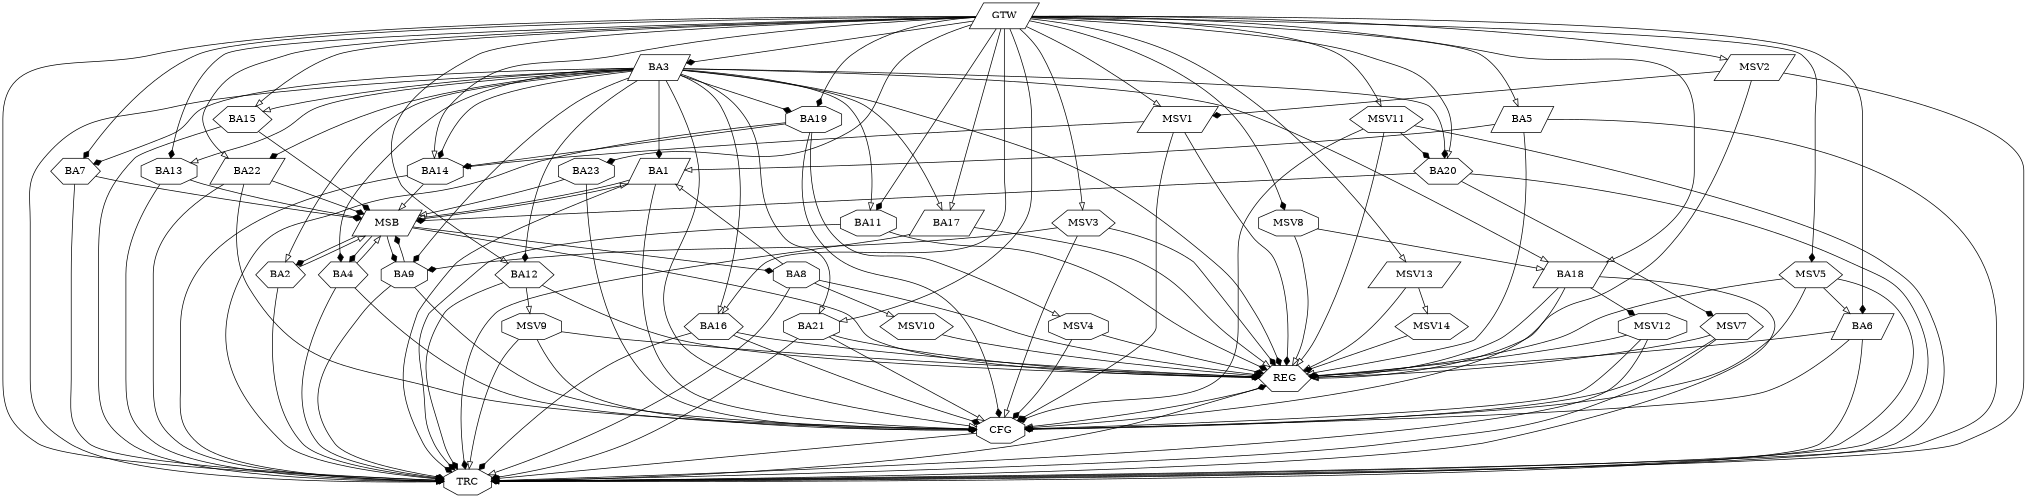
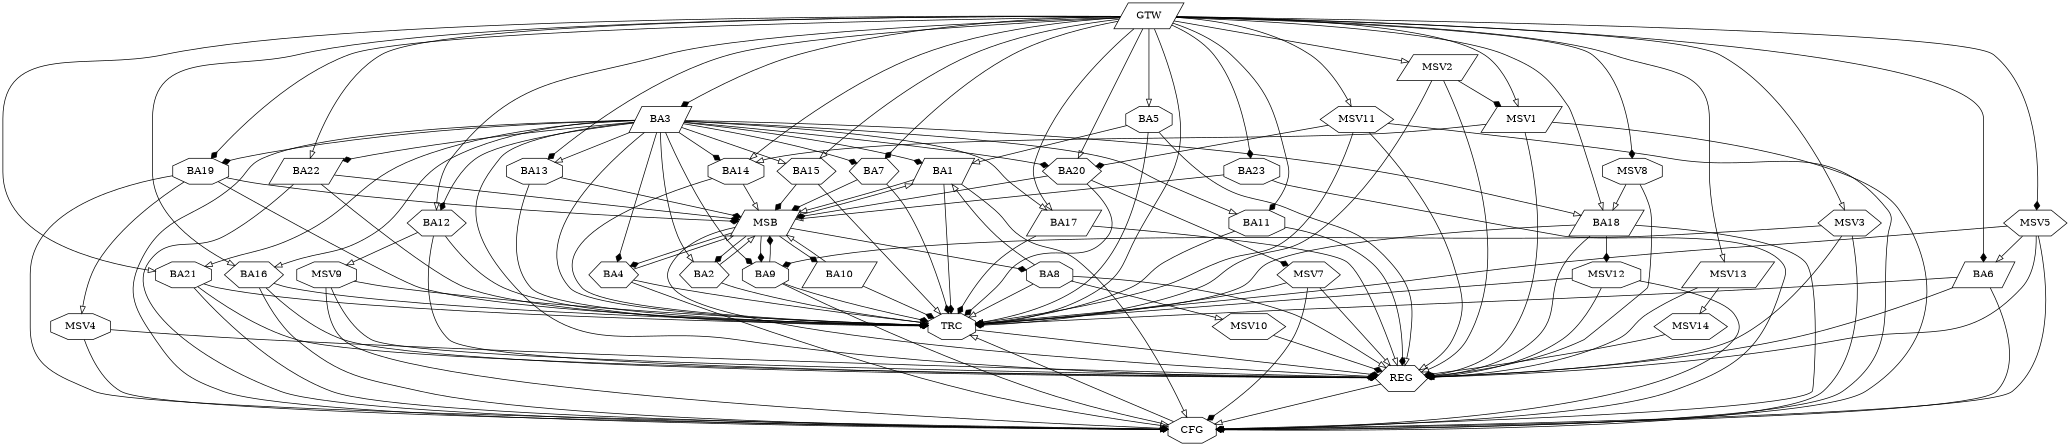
(1522, 119) -> (1149, 119)
(629, 145) -> (465, 205)
none -> (840, 275)
